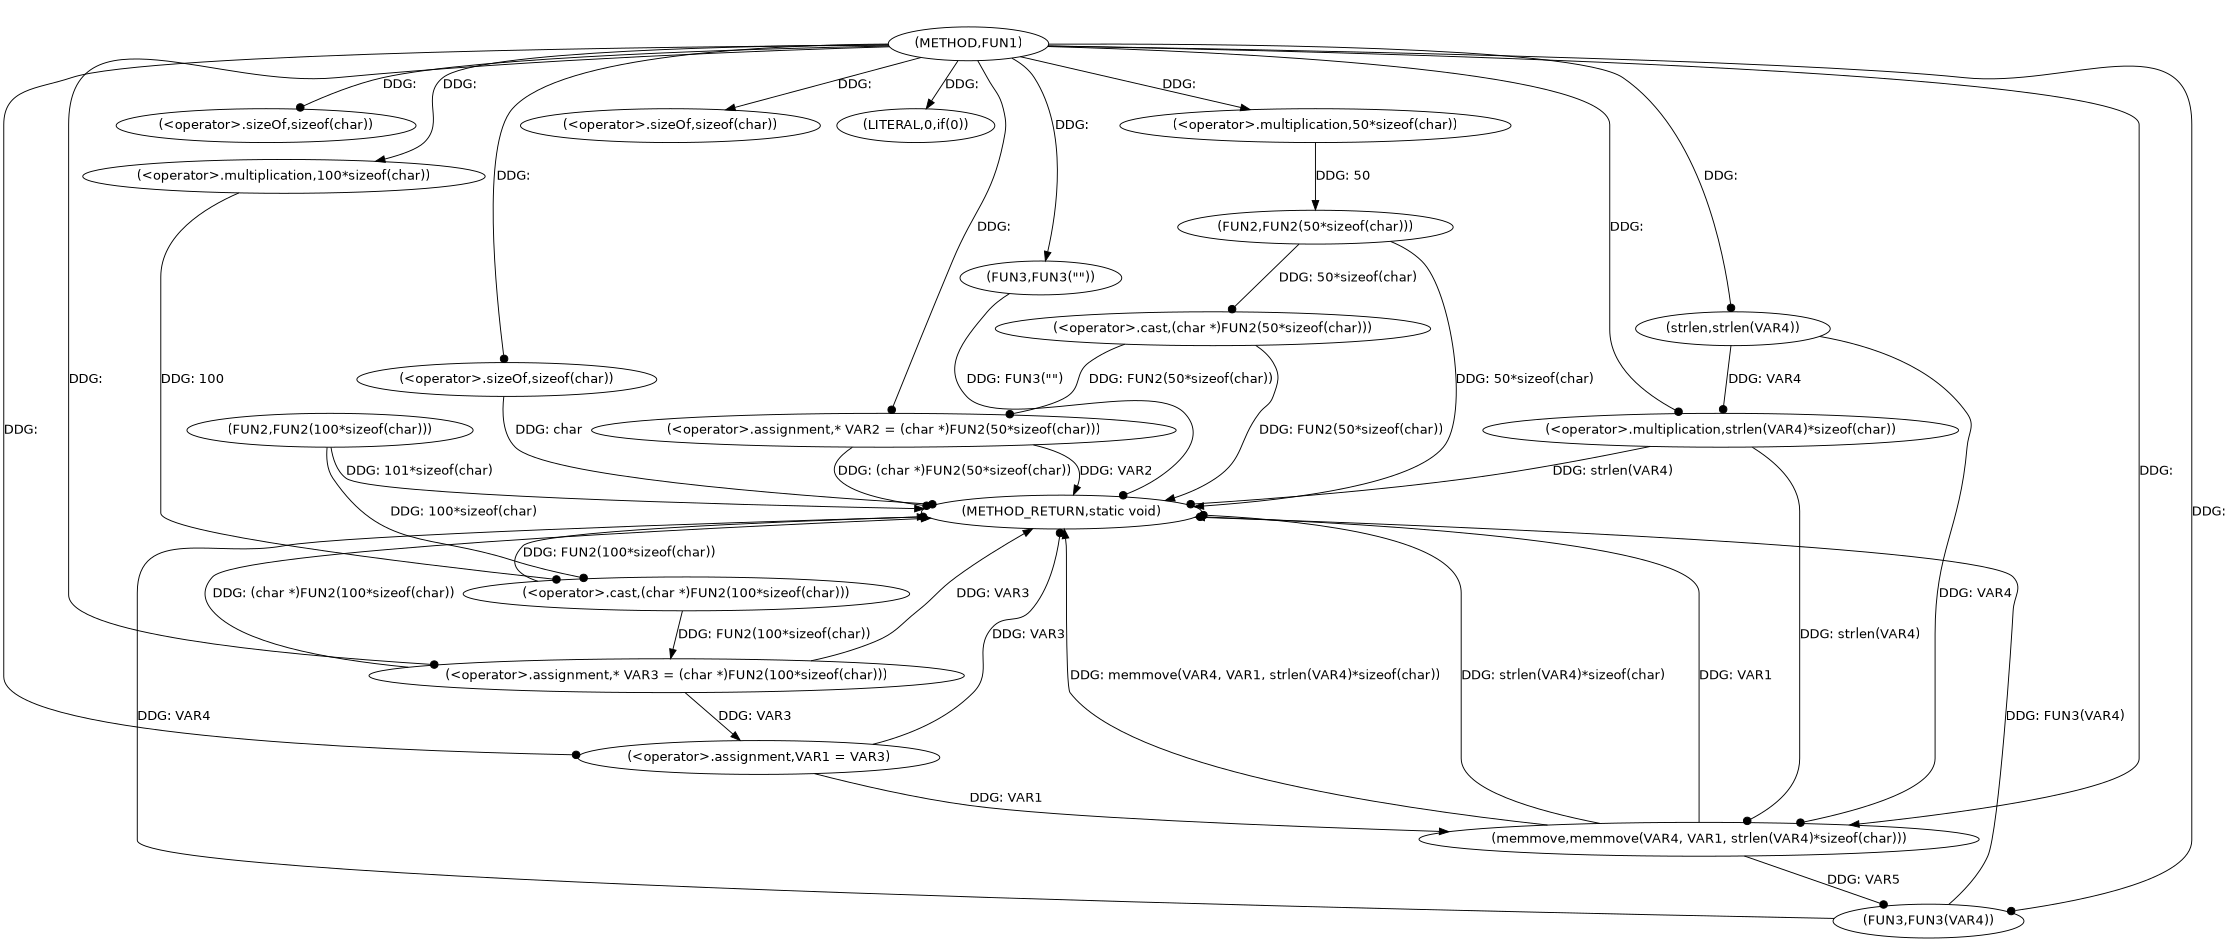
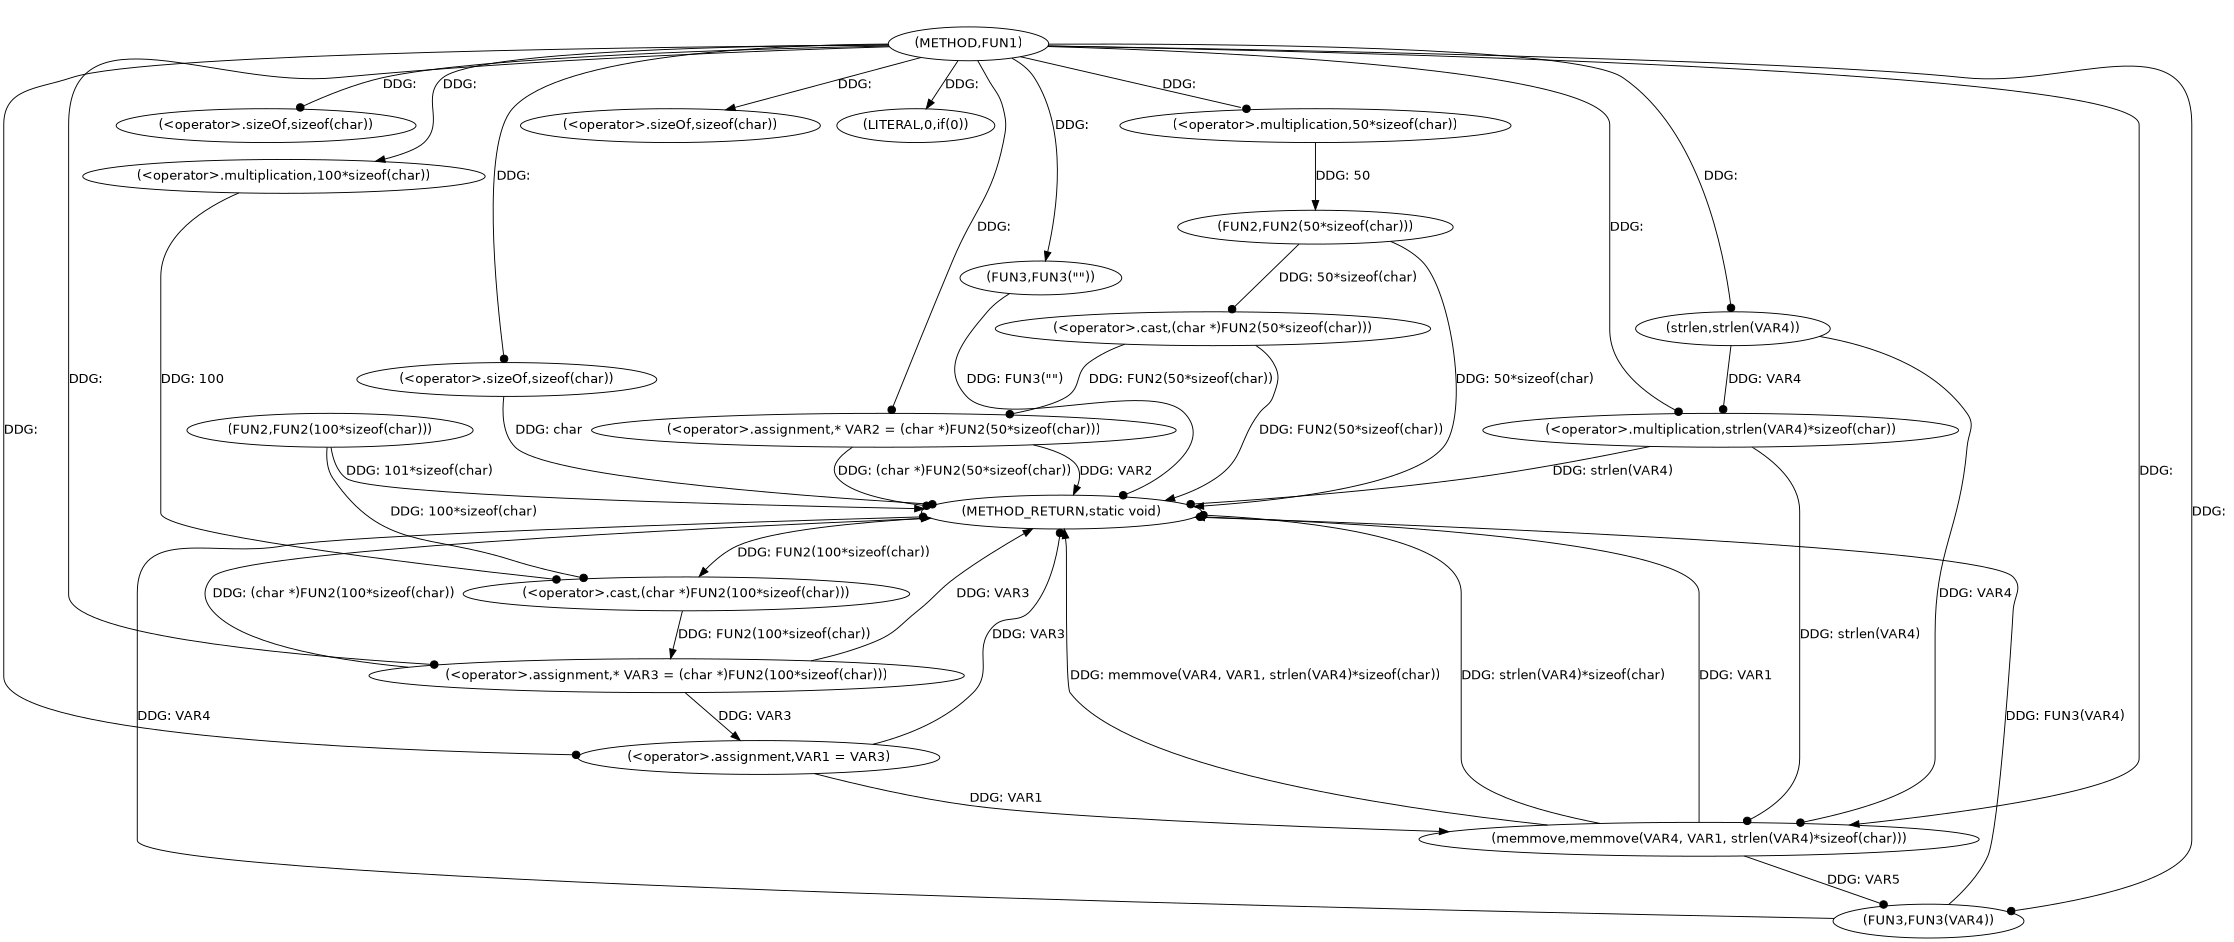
(1131, 82) -> (1131, 82)
(694, 526) -> (807, 529)
